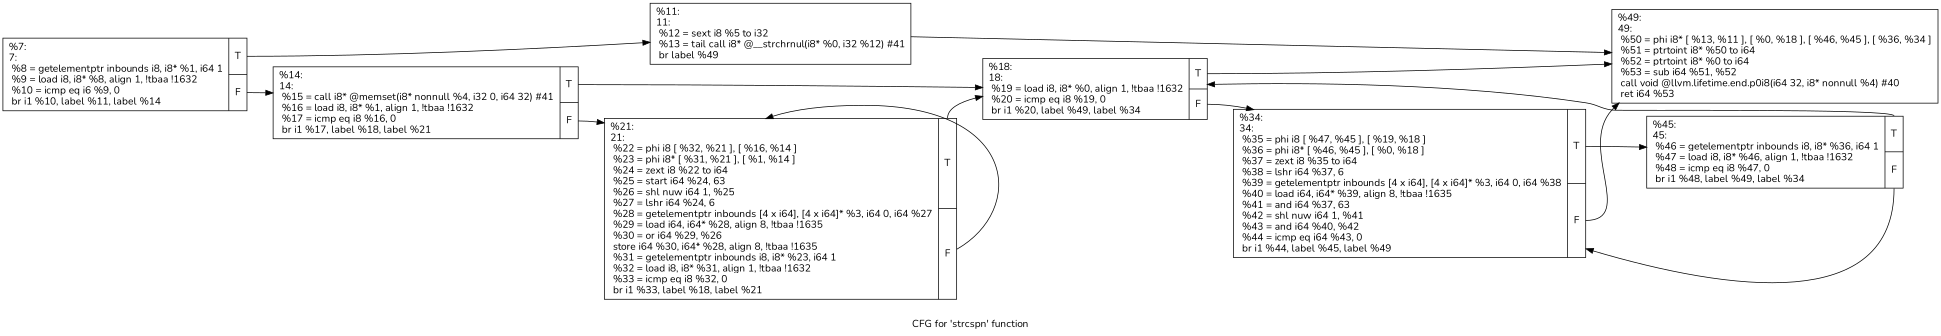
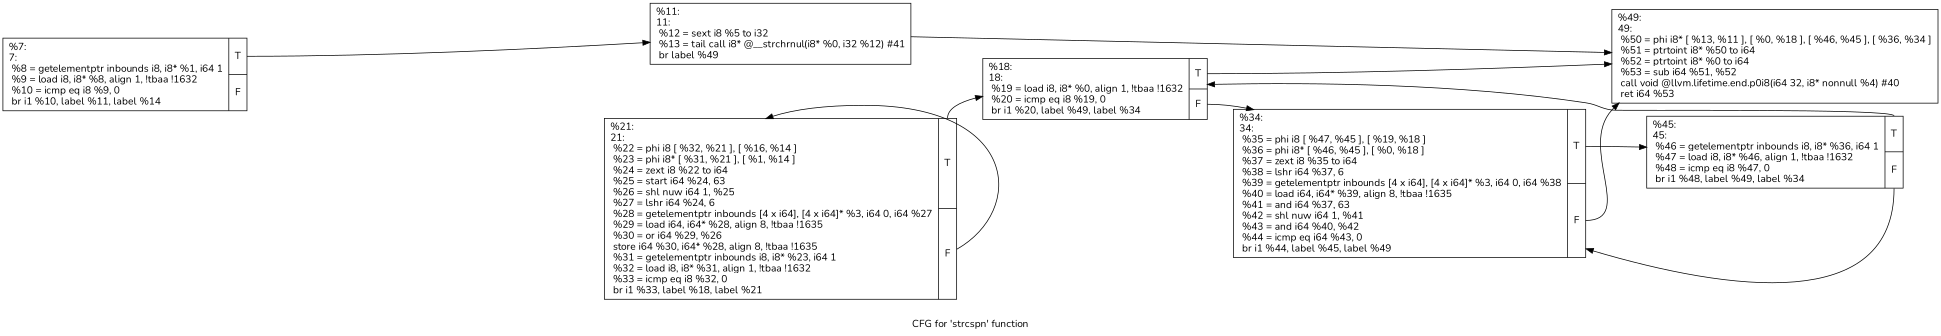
(65, 90) -> (65, 90)
(426, 103) -> none
